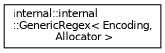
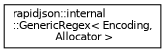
(83, 26) -> (83, 26)
